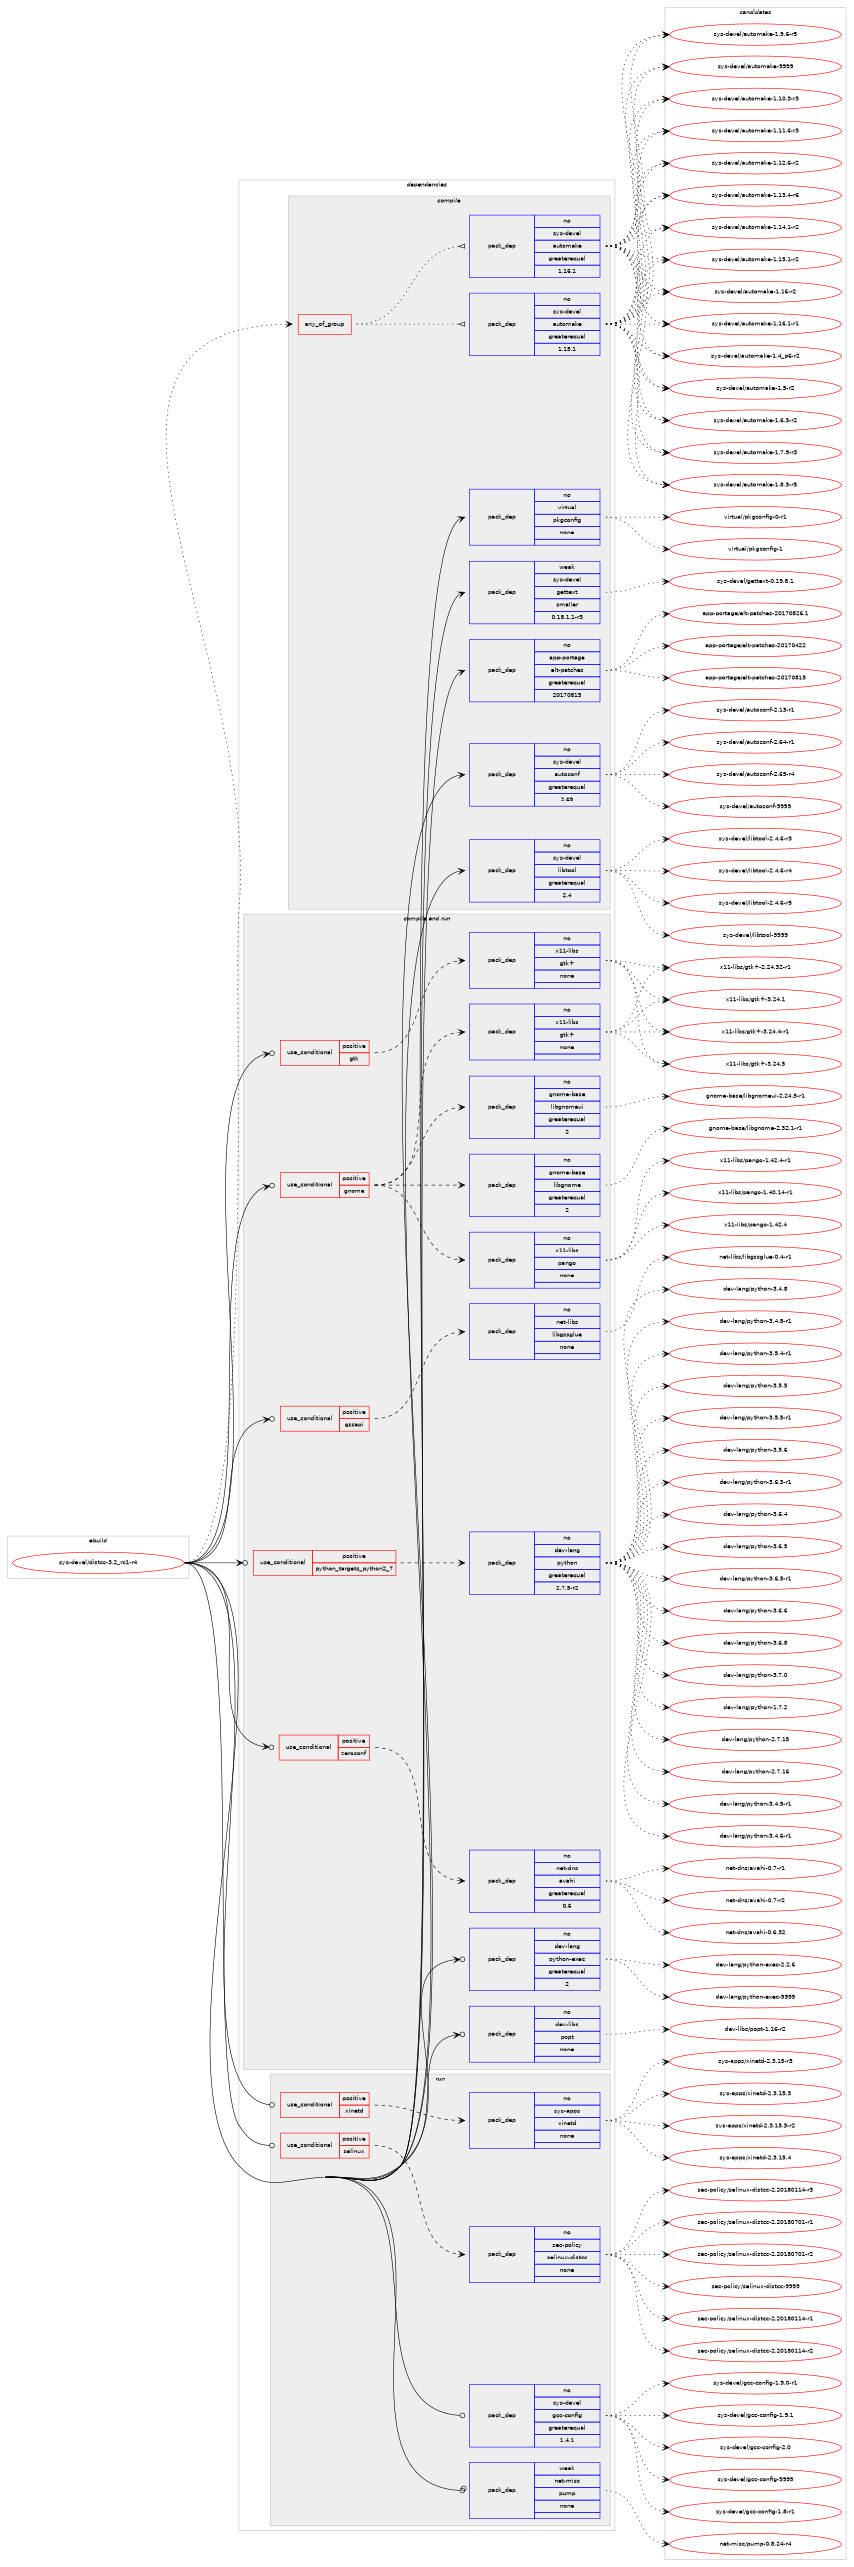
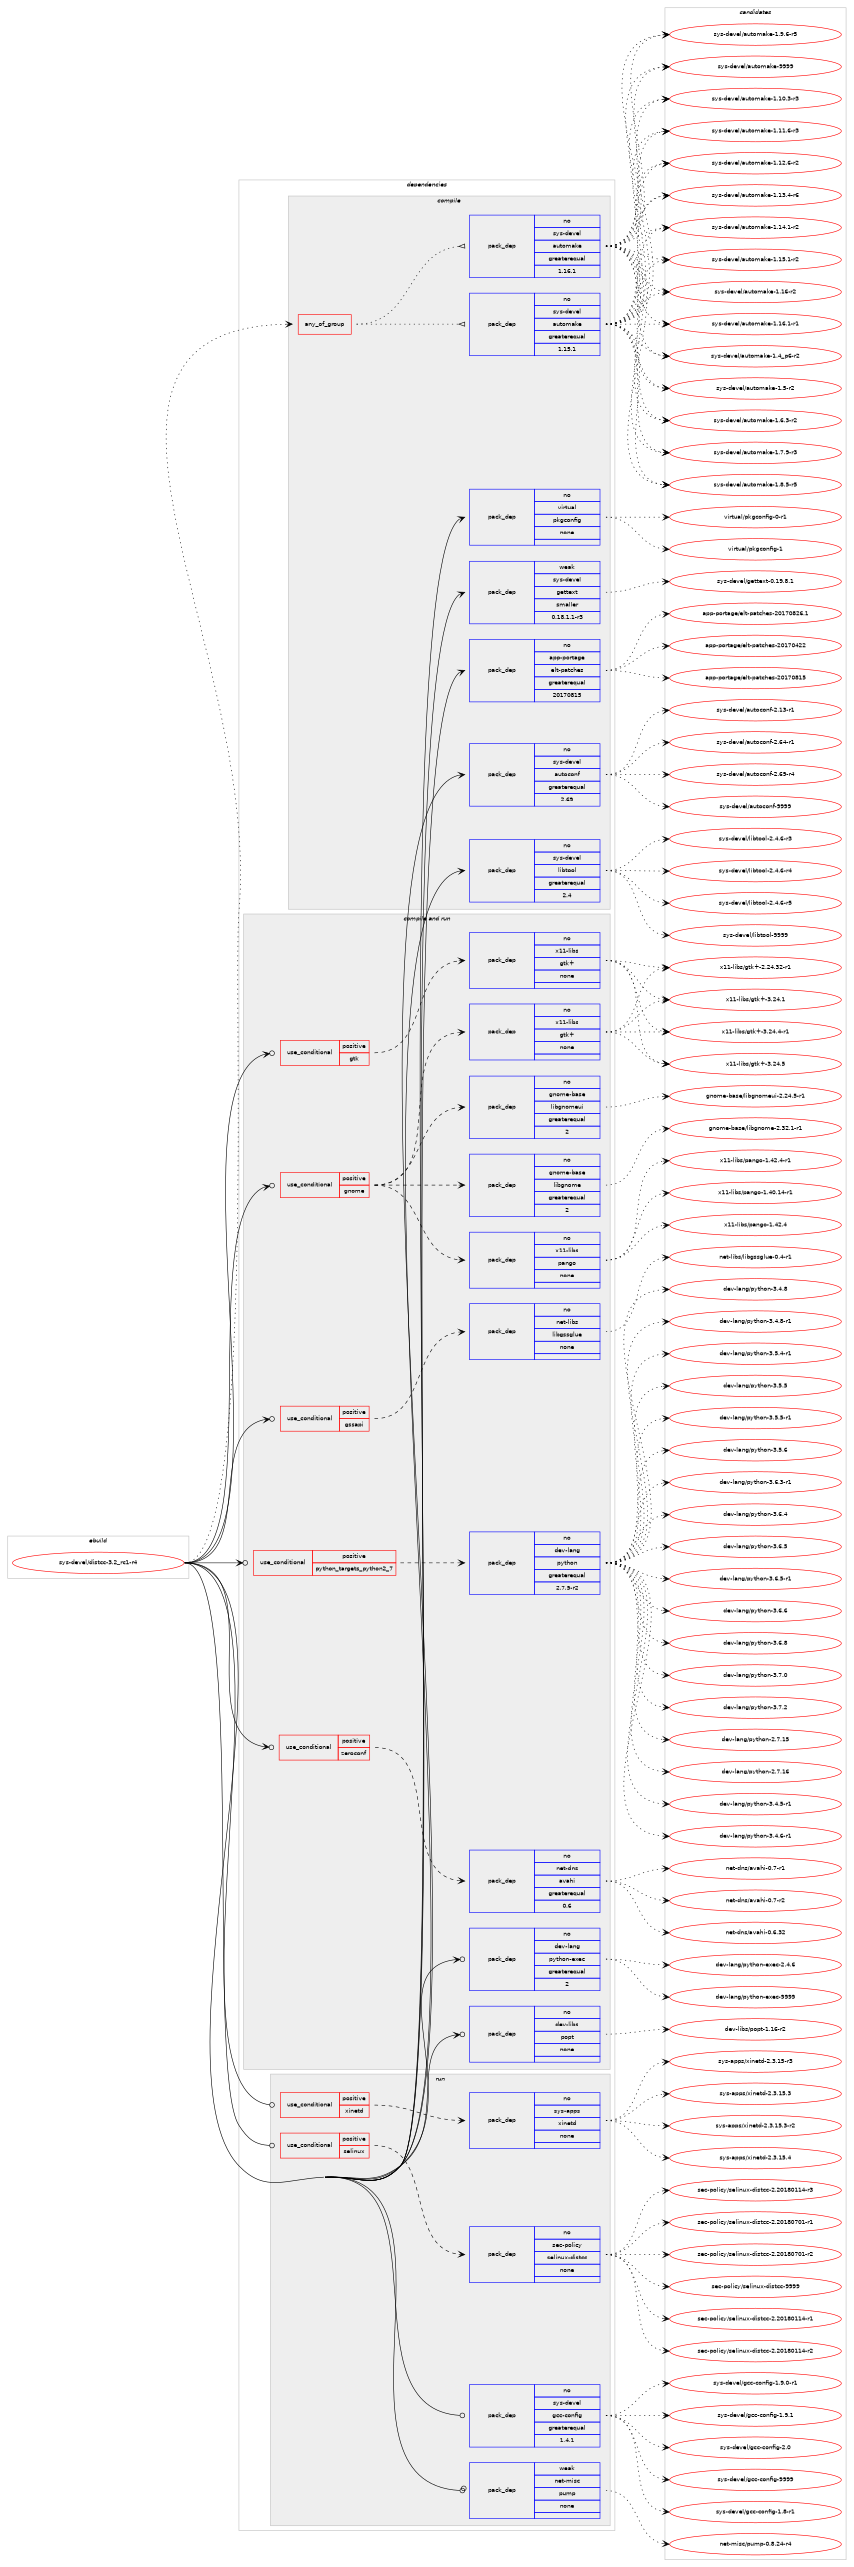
(756, 1708) -> (756, 1708)
(756, 1965) -> (756, 1965)
